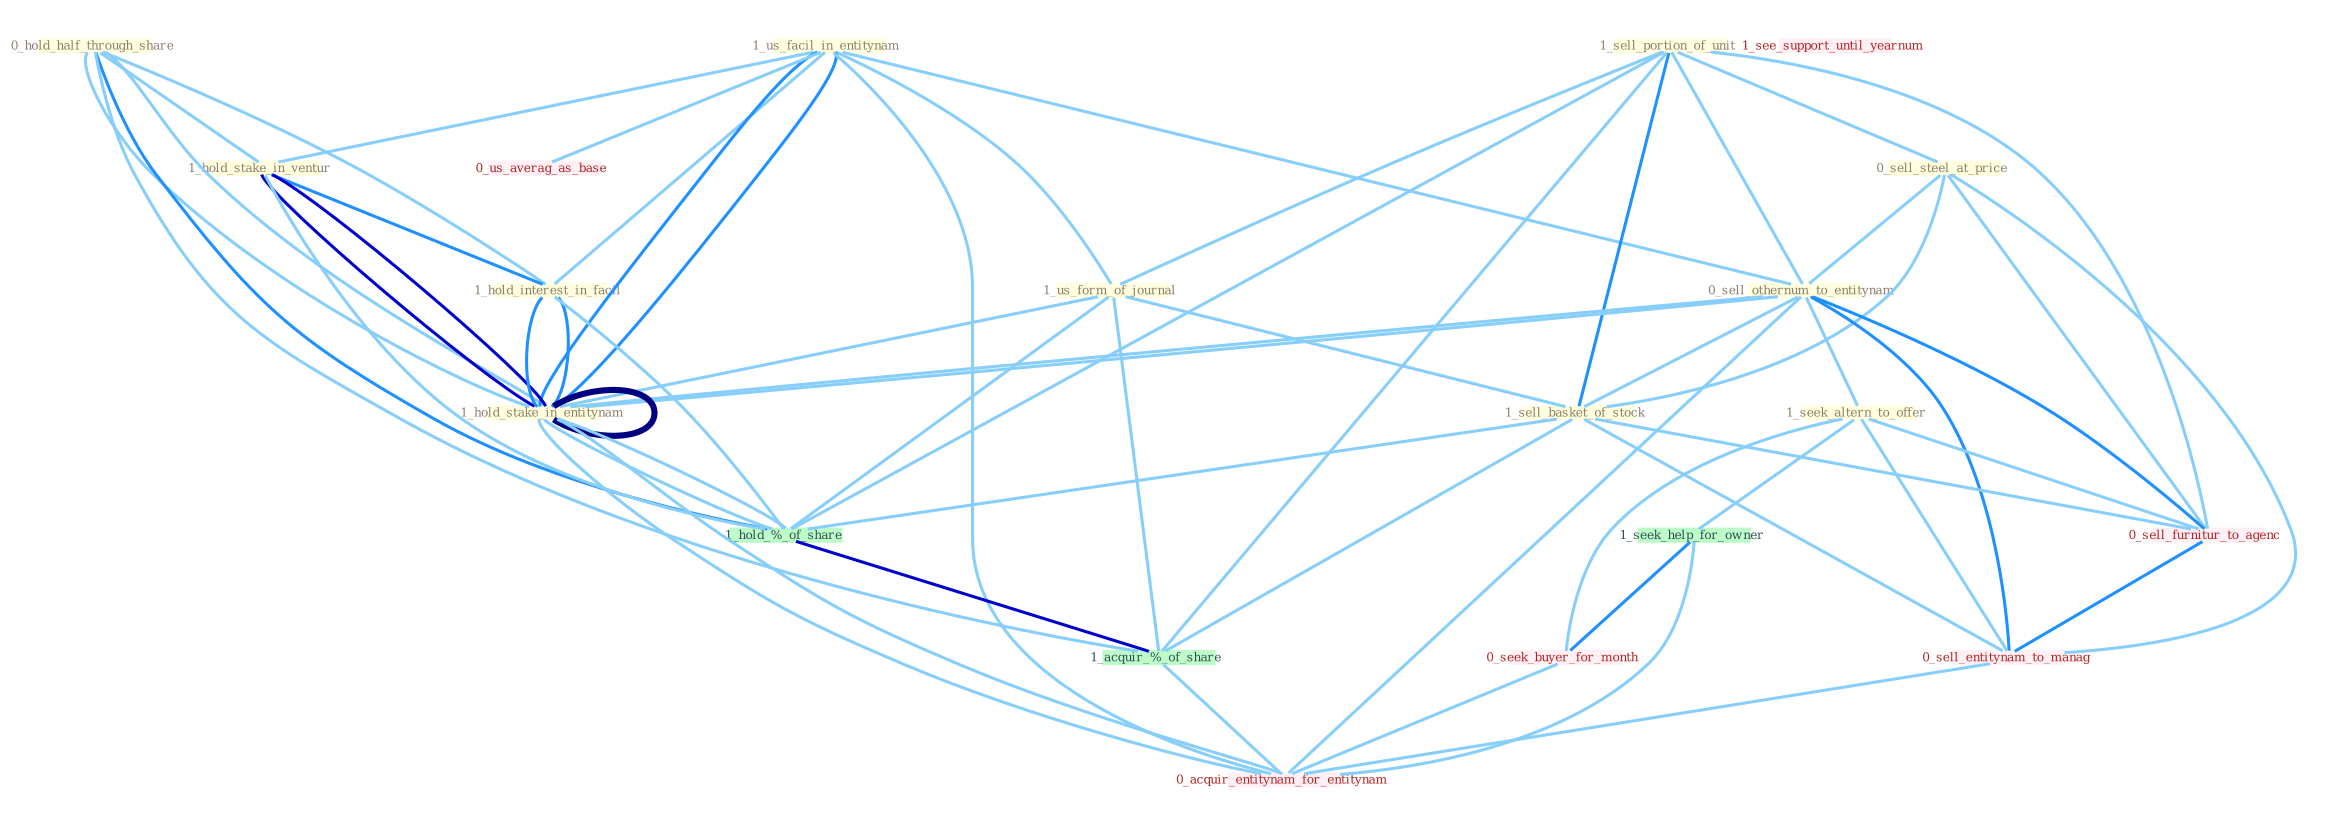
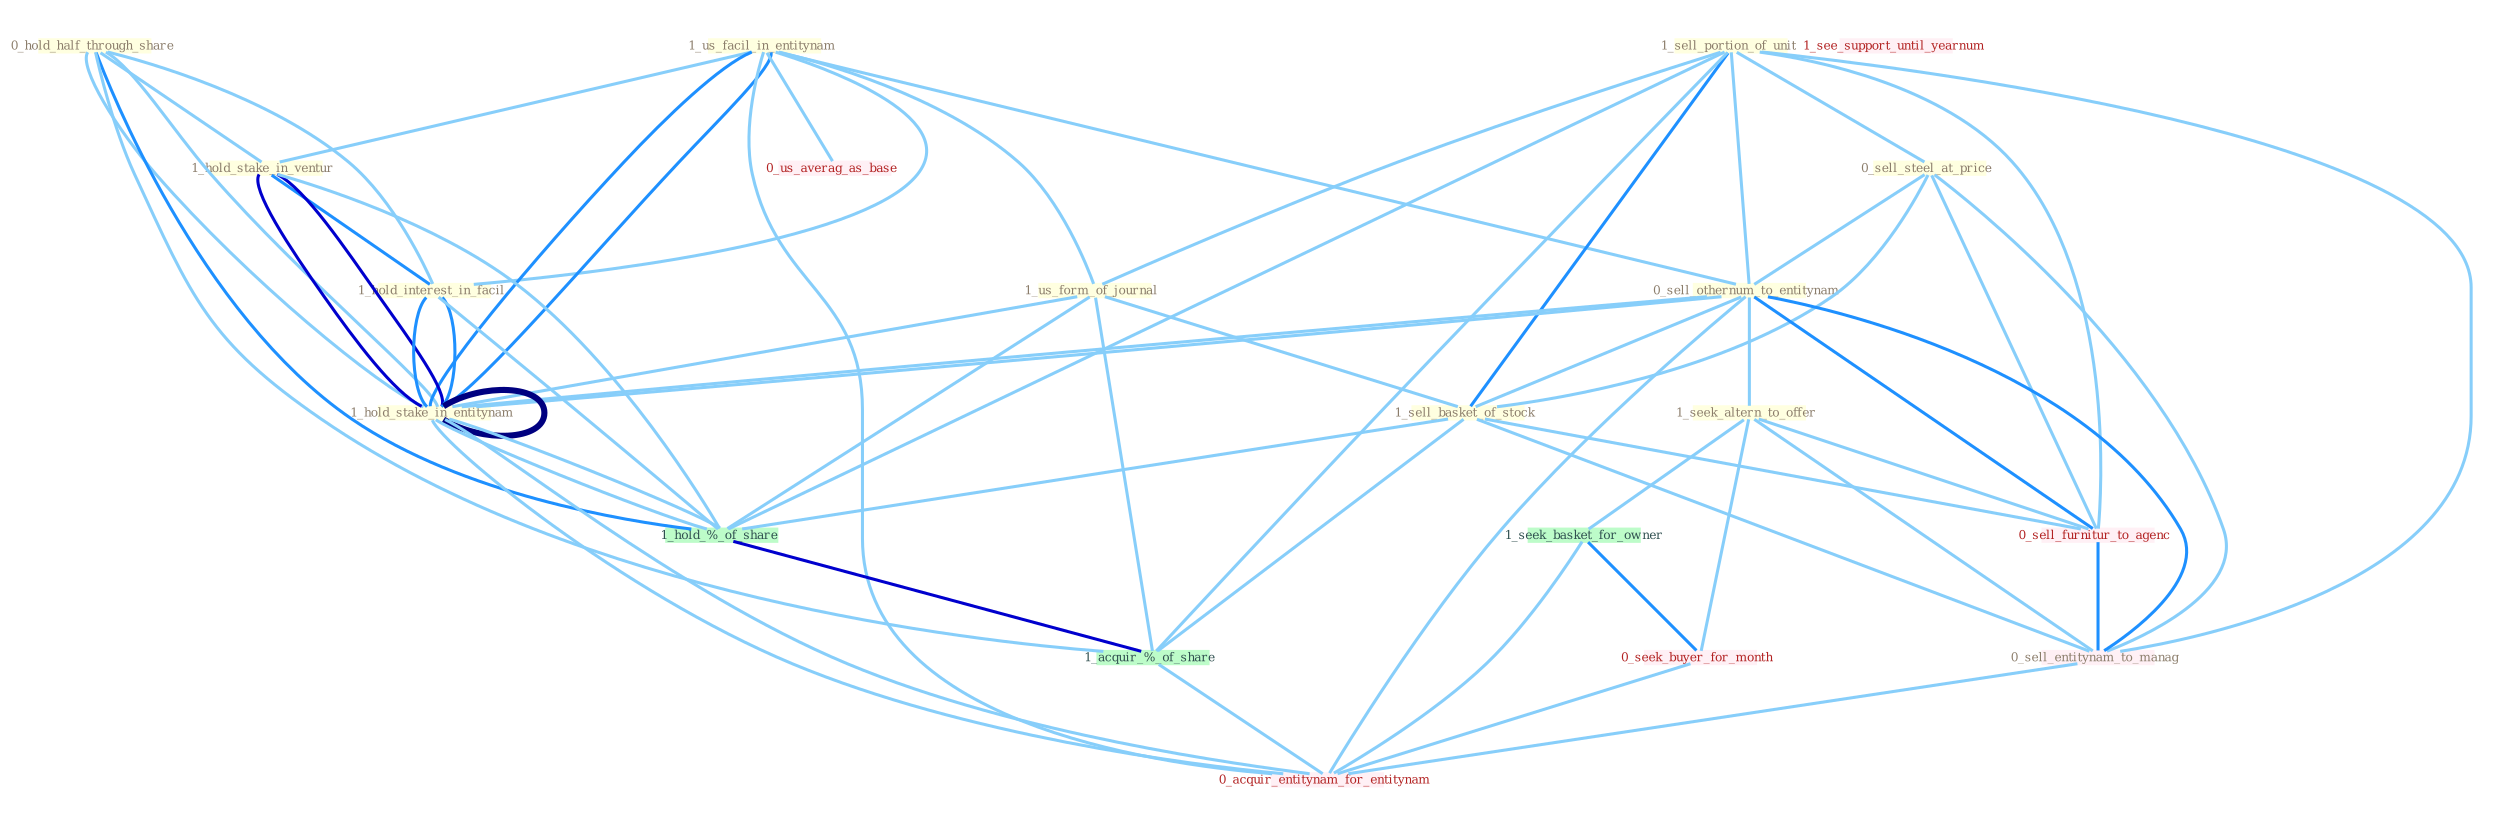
none -> (2416, 214)
(1694, 535) -> (1584, 535)
(2009, 658) -> (2098, 658)
